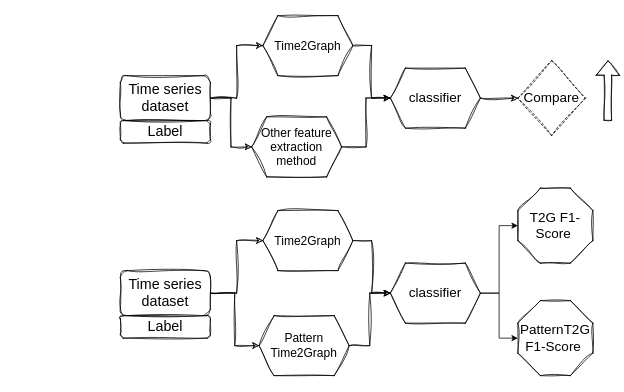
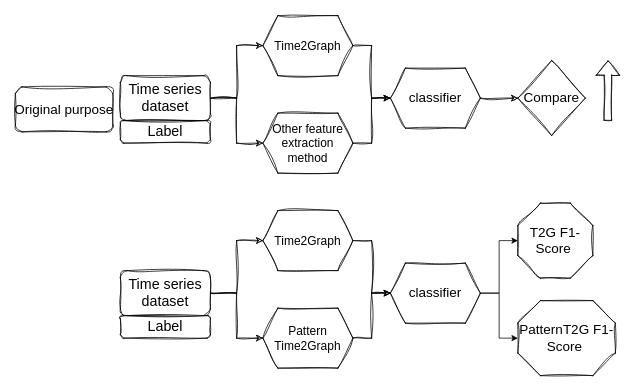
(552, 98) -> (552, 98)
none -> (64, 109)
(297, 147) -> (308, 143)
(555, 225) -> (555, 240)
(555, 338) -> (567, 338)
(304, 345) -> (308, 338)
